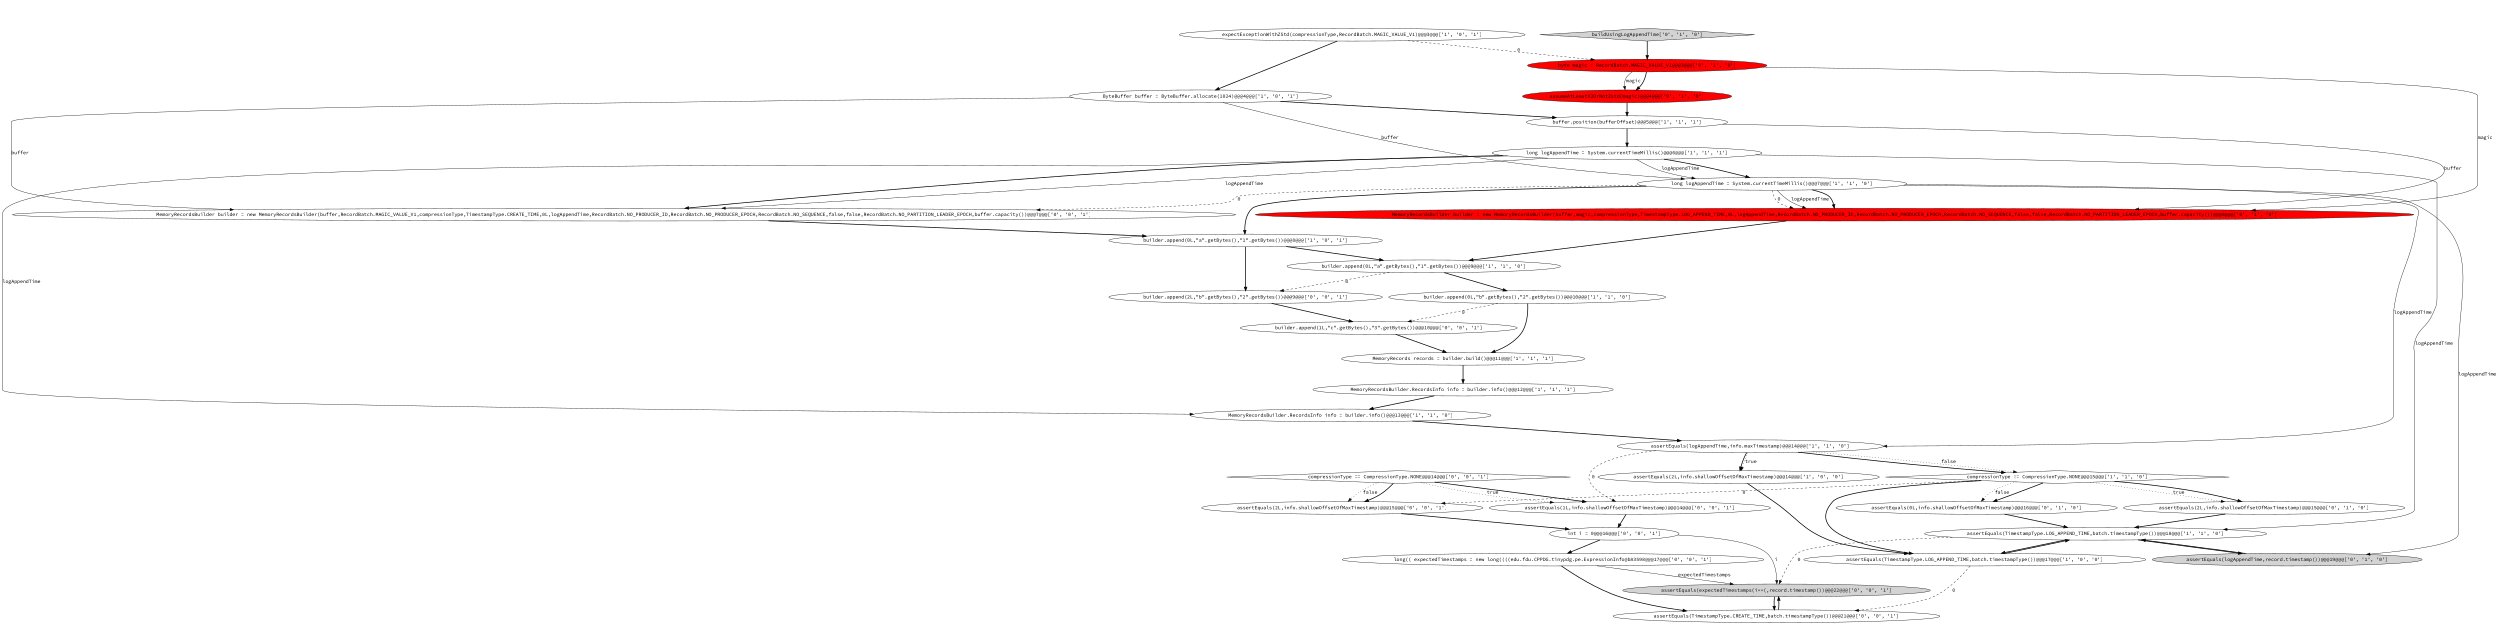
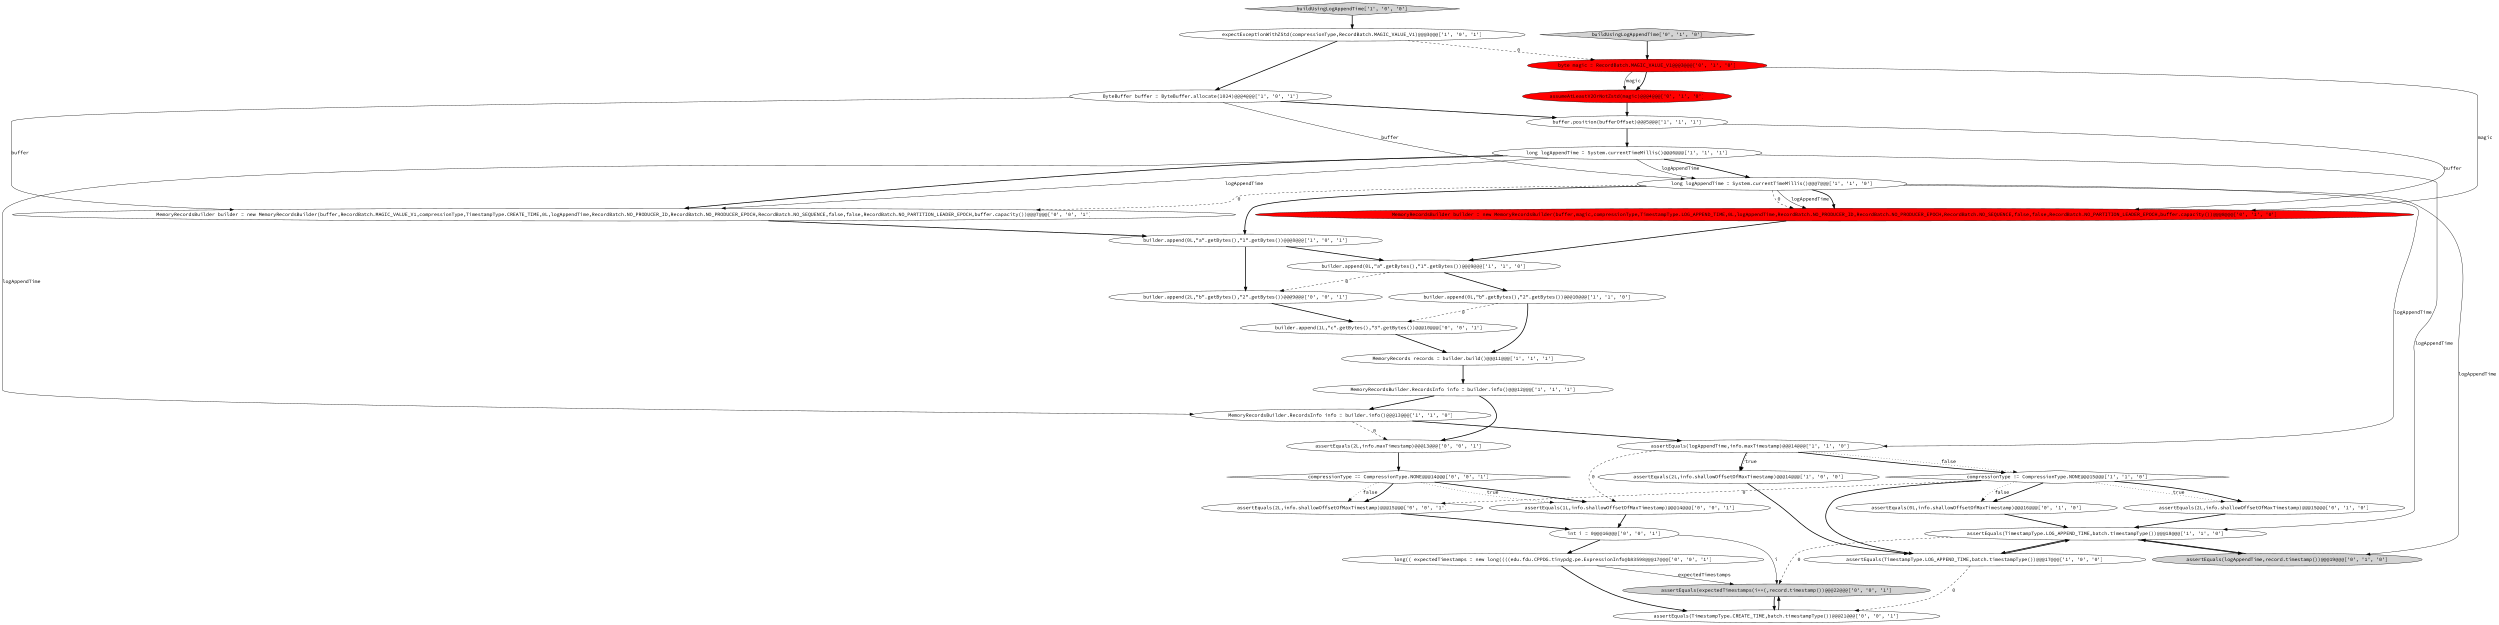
none -> (1352, 9)
none -> (1399, 446)
